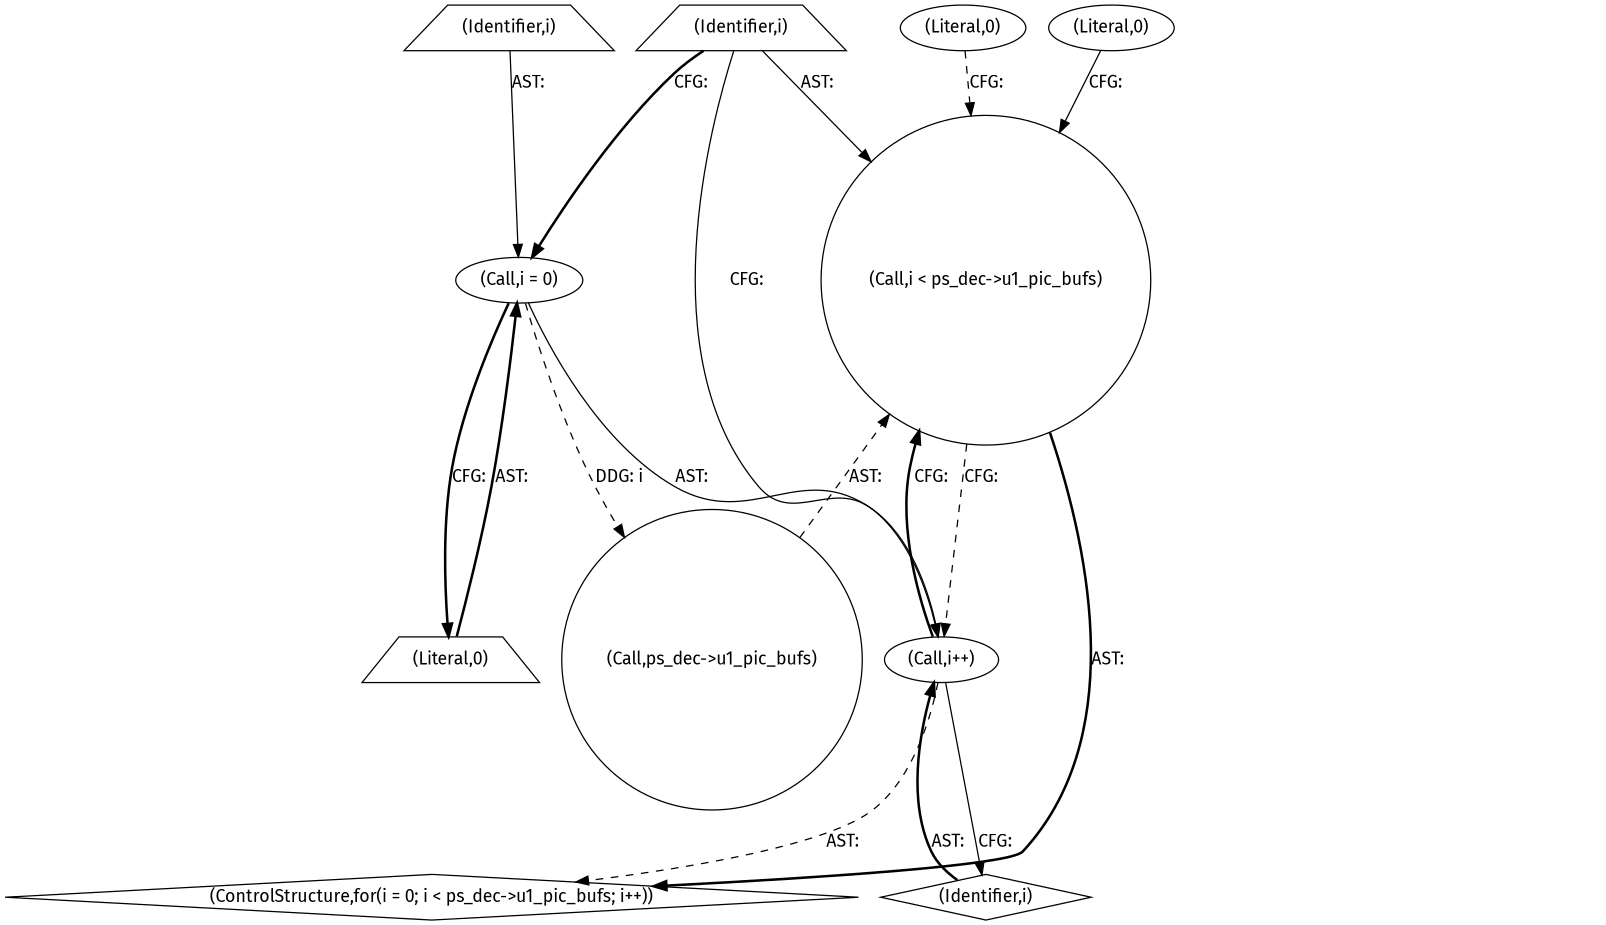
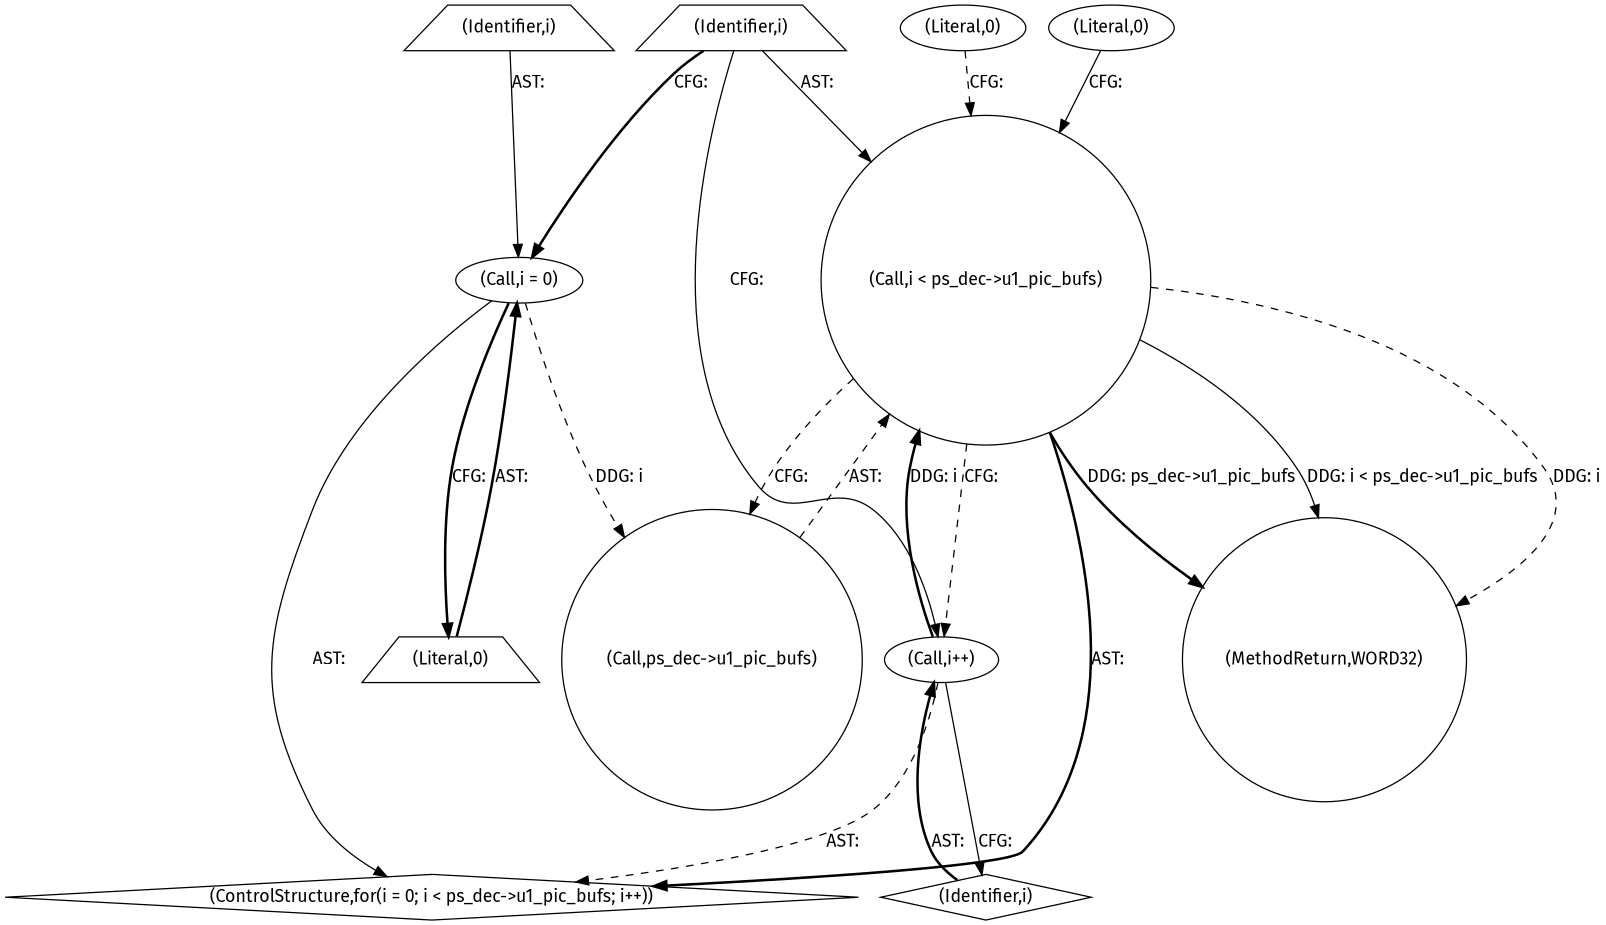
none -> (798, 436)
(934, 477) -> (934, 477)
(722, 501) -> (292, 568)
none -> (1324, 660)
